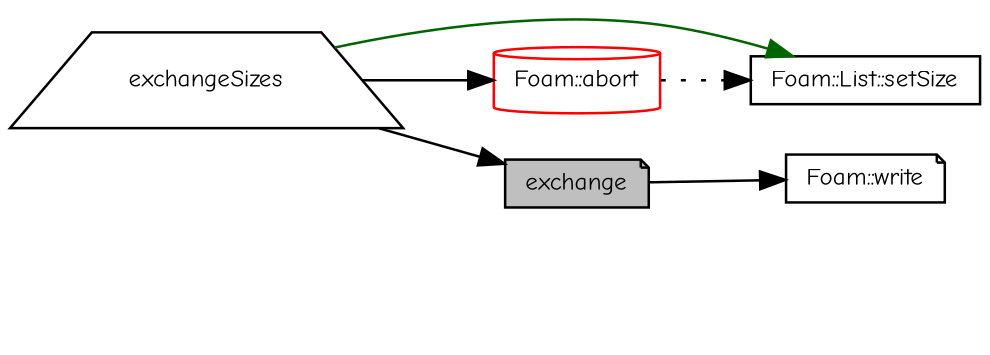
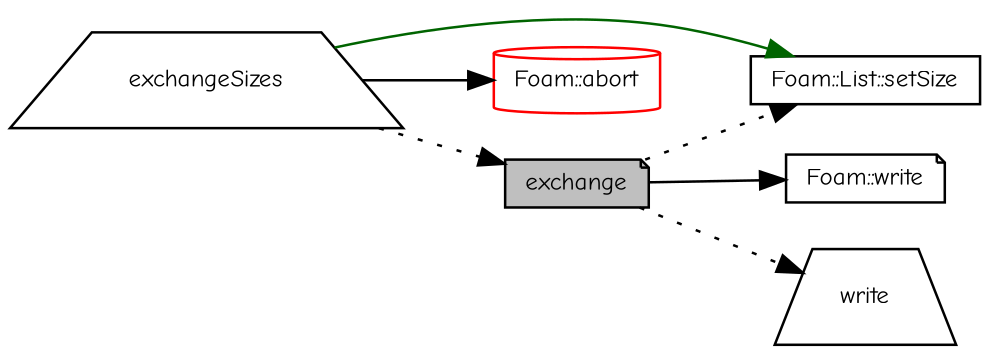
(693, 80) -> (709, 137)
(429, 143) -> (429, 143)
none -> (865, 297)
